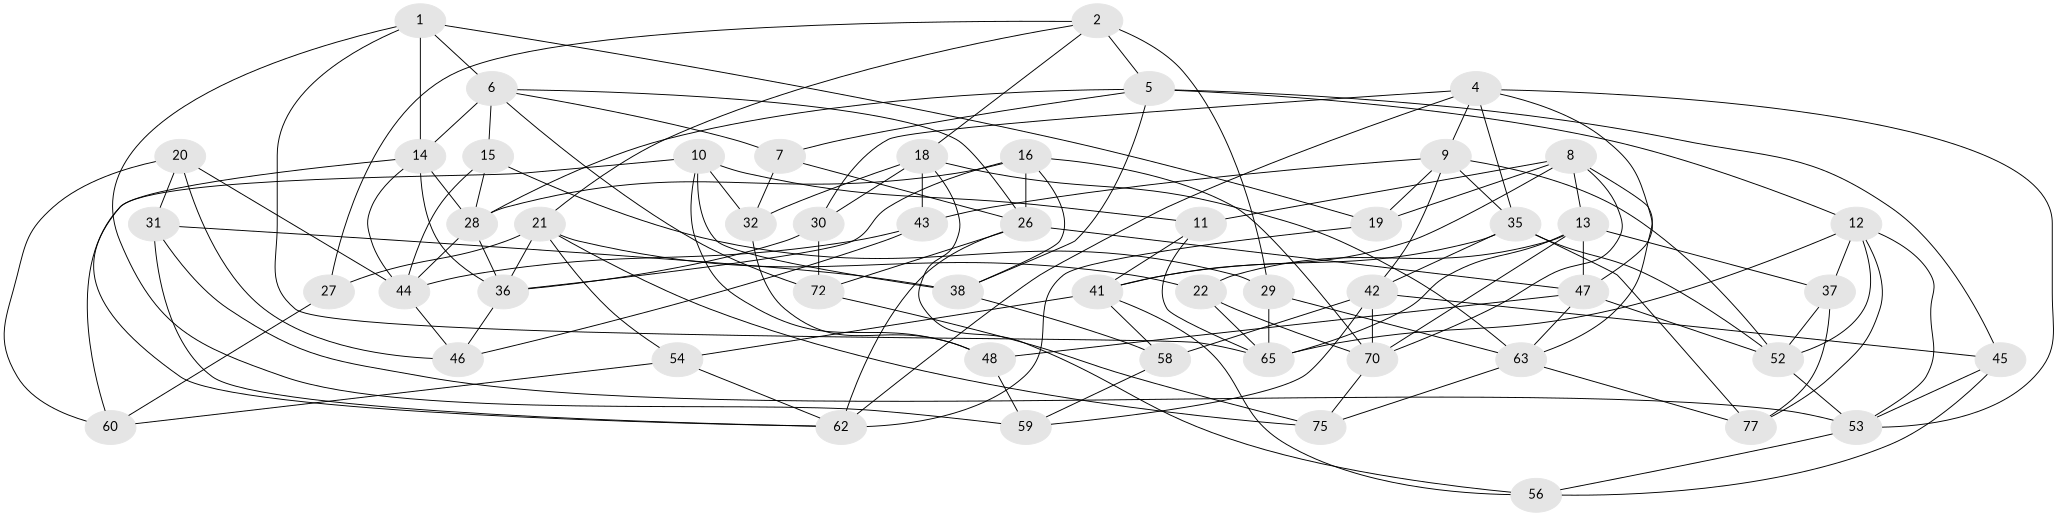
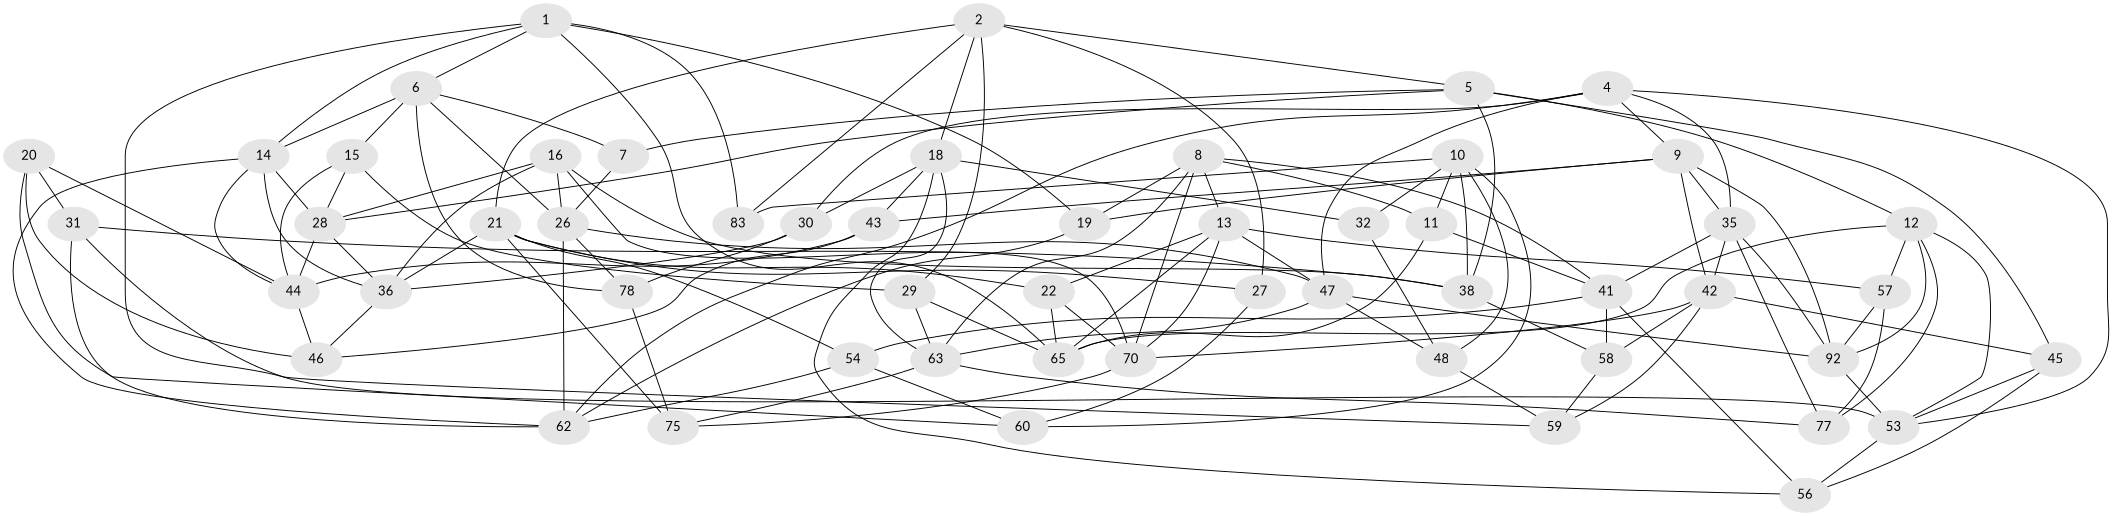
(765, 190) -> none
none -> (738, 224)
(819, 292) -> (627, 292)
(1830, 292) -> (1885, 292)
(1778, 360) -> (1833, 360)
